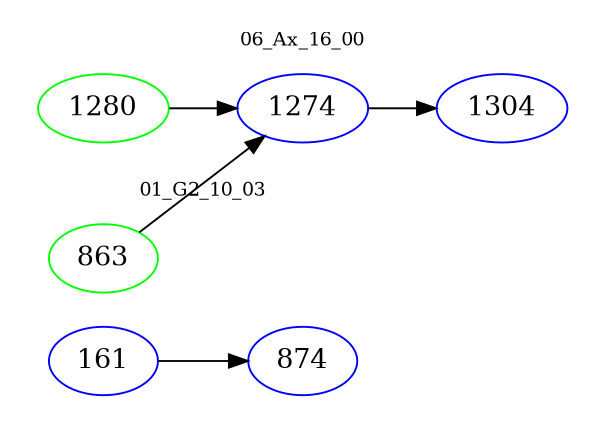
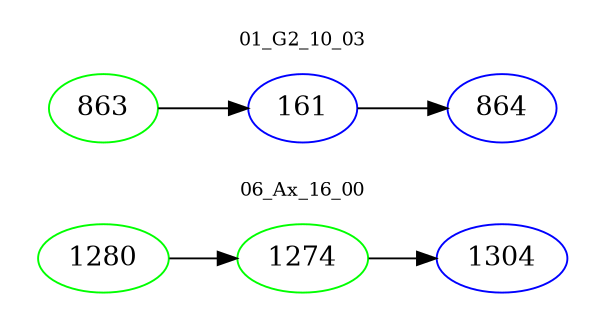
(303, 108) -> (303, 258)
(194, 190) -> (194, 108)
(303, 361) -> (502, 108)
